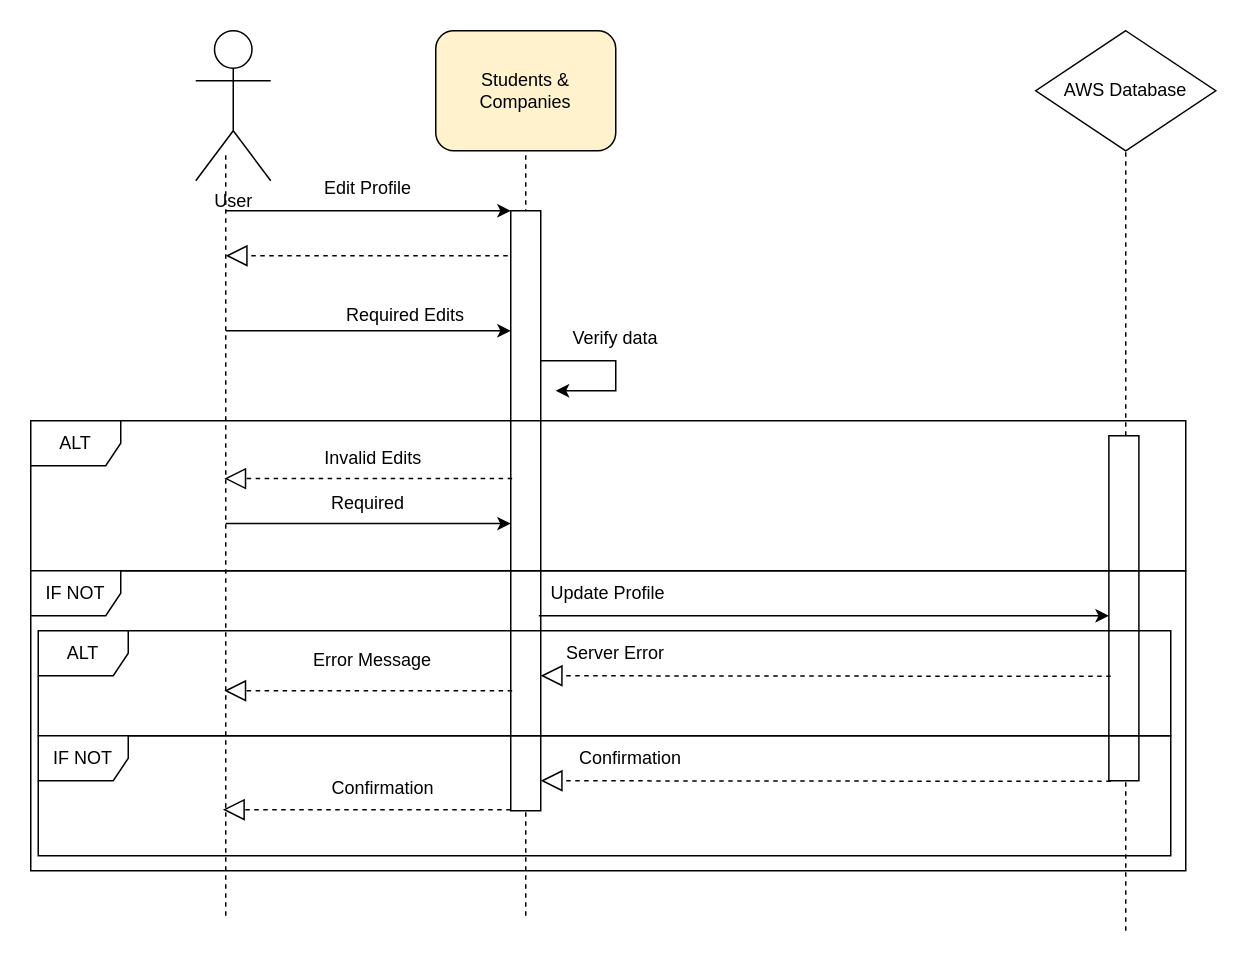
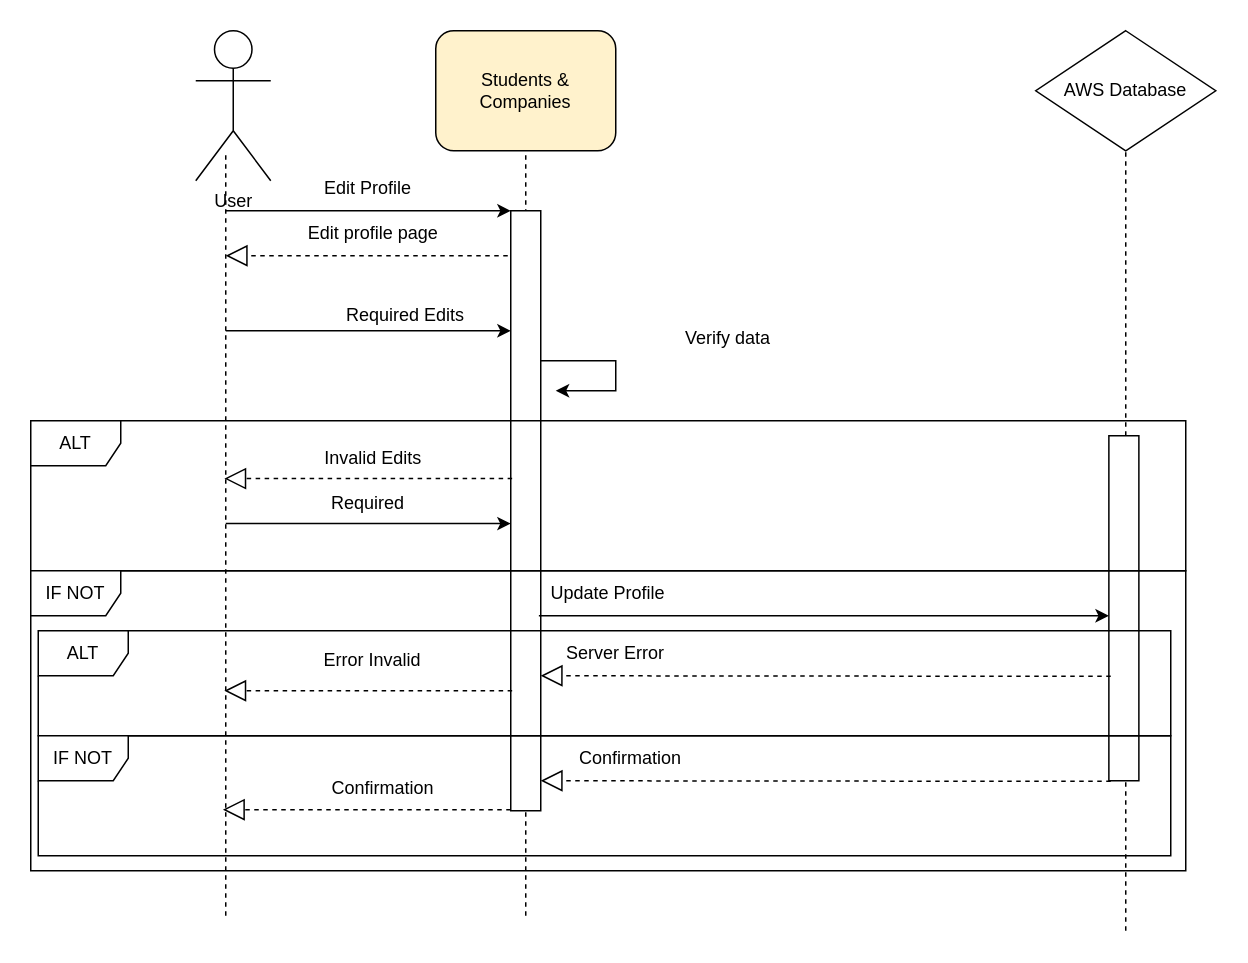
none -> (373, 233)
(616, 338) -> (728, 338)
(373, 661) -> (373, 661)
